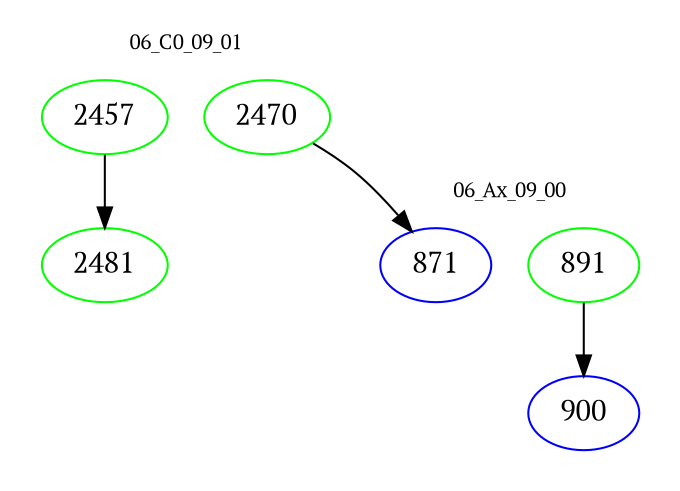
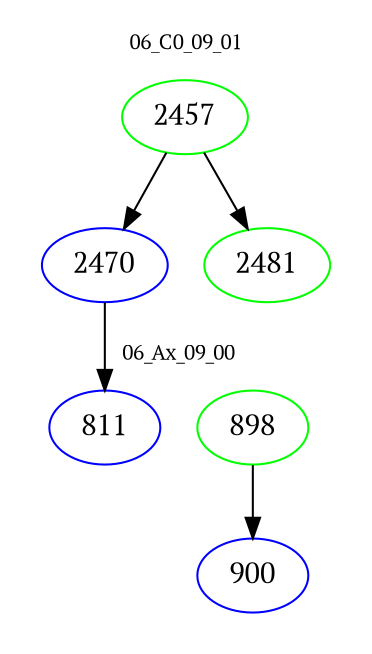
(267, 117) -> (105, 265)
none -> (150, 182)
(436, 265) -> (105, 428)
(584, 265) -> (253, 428)
